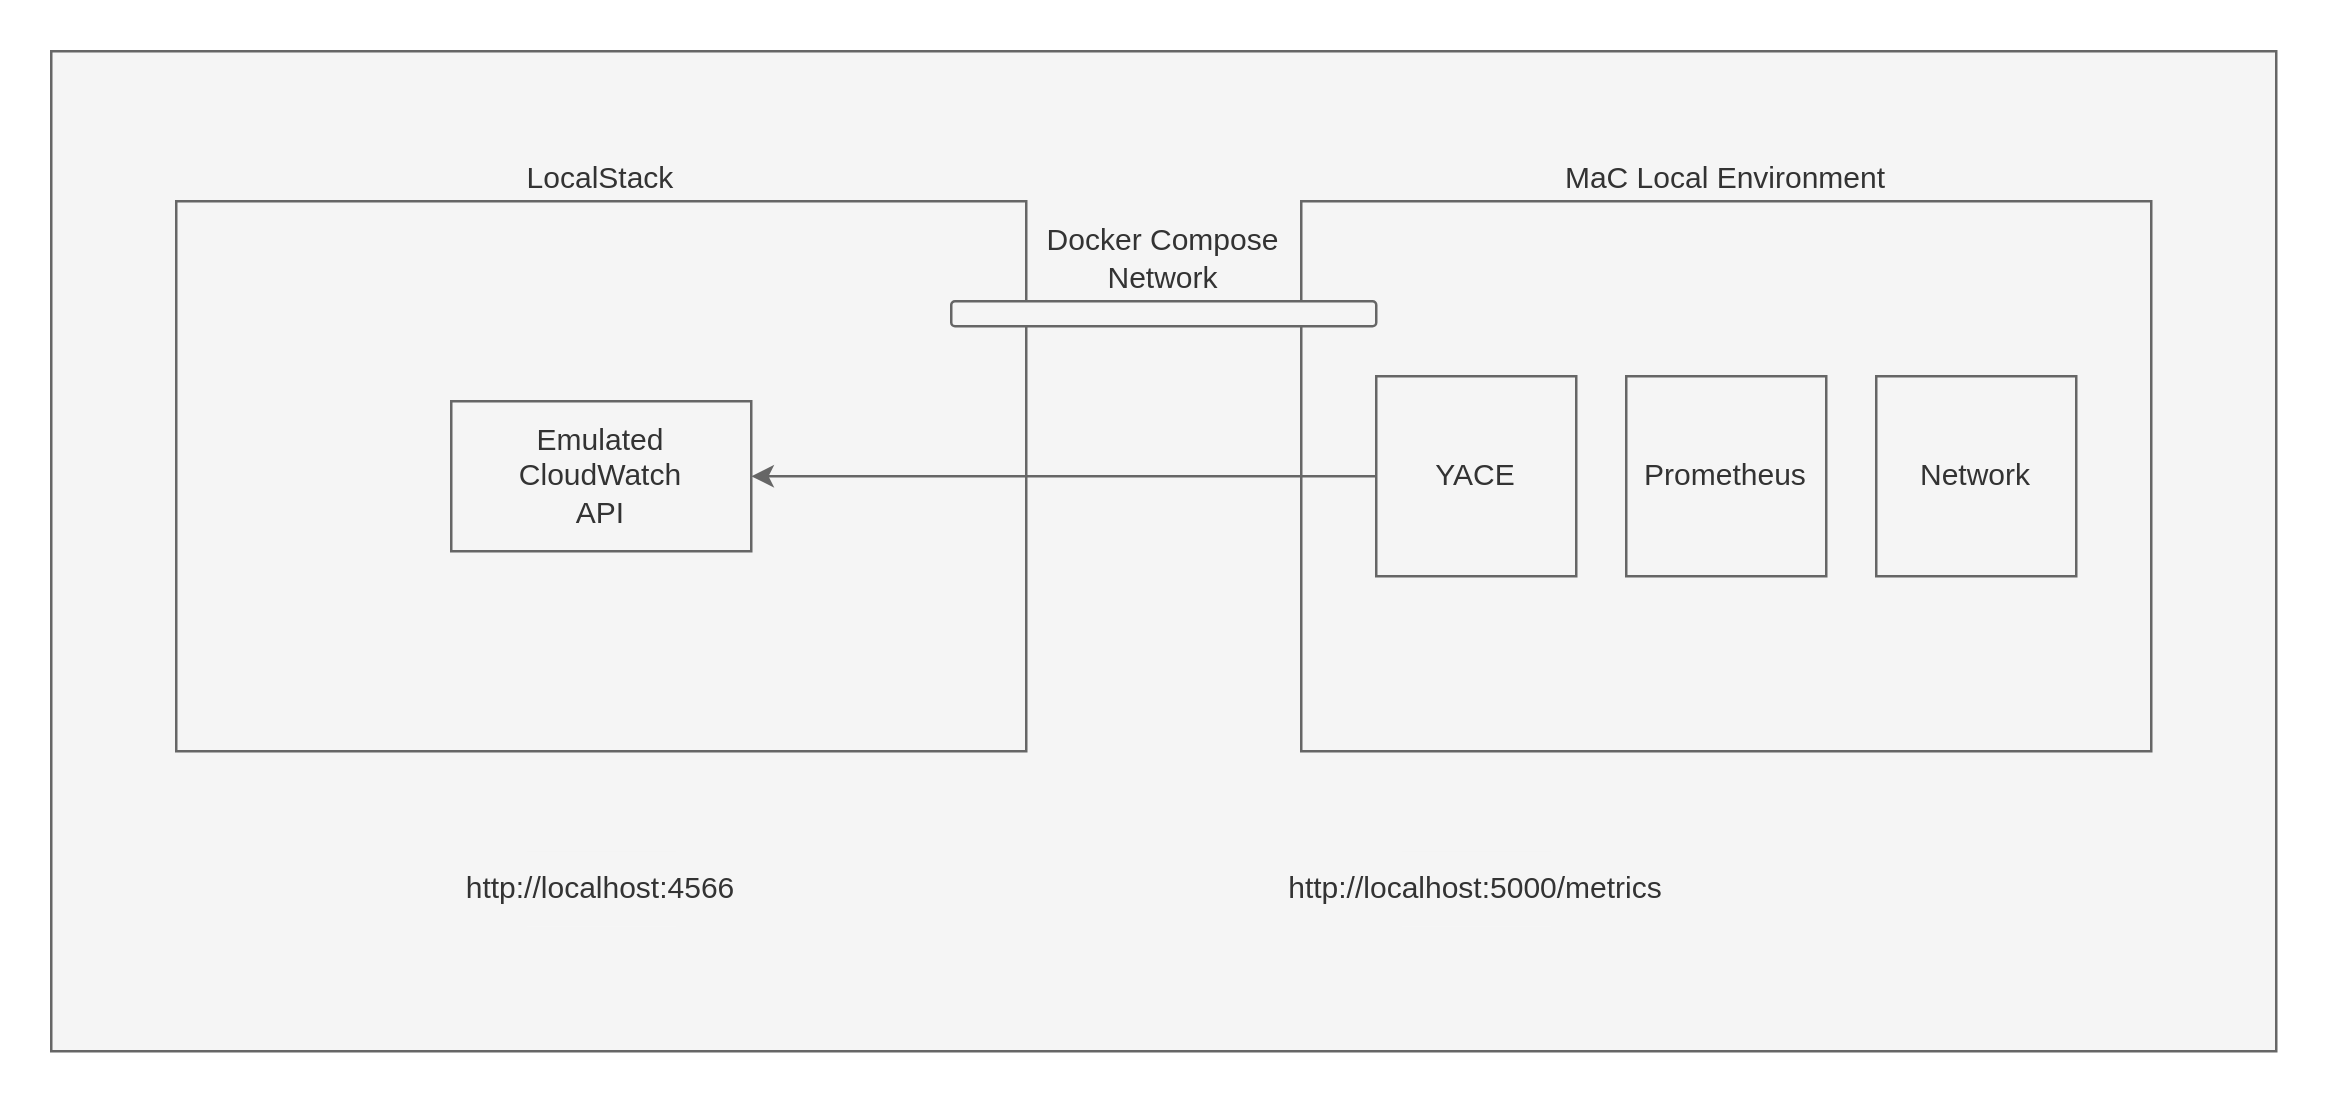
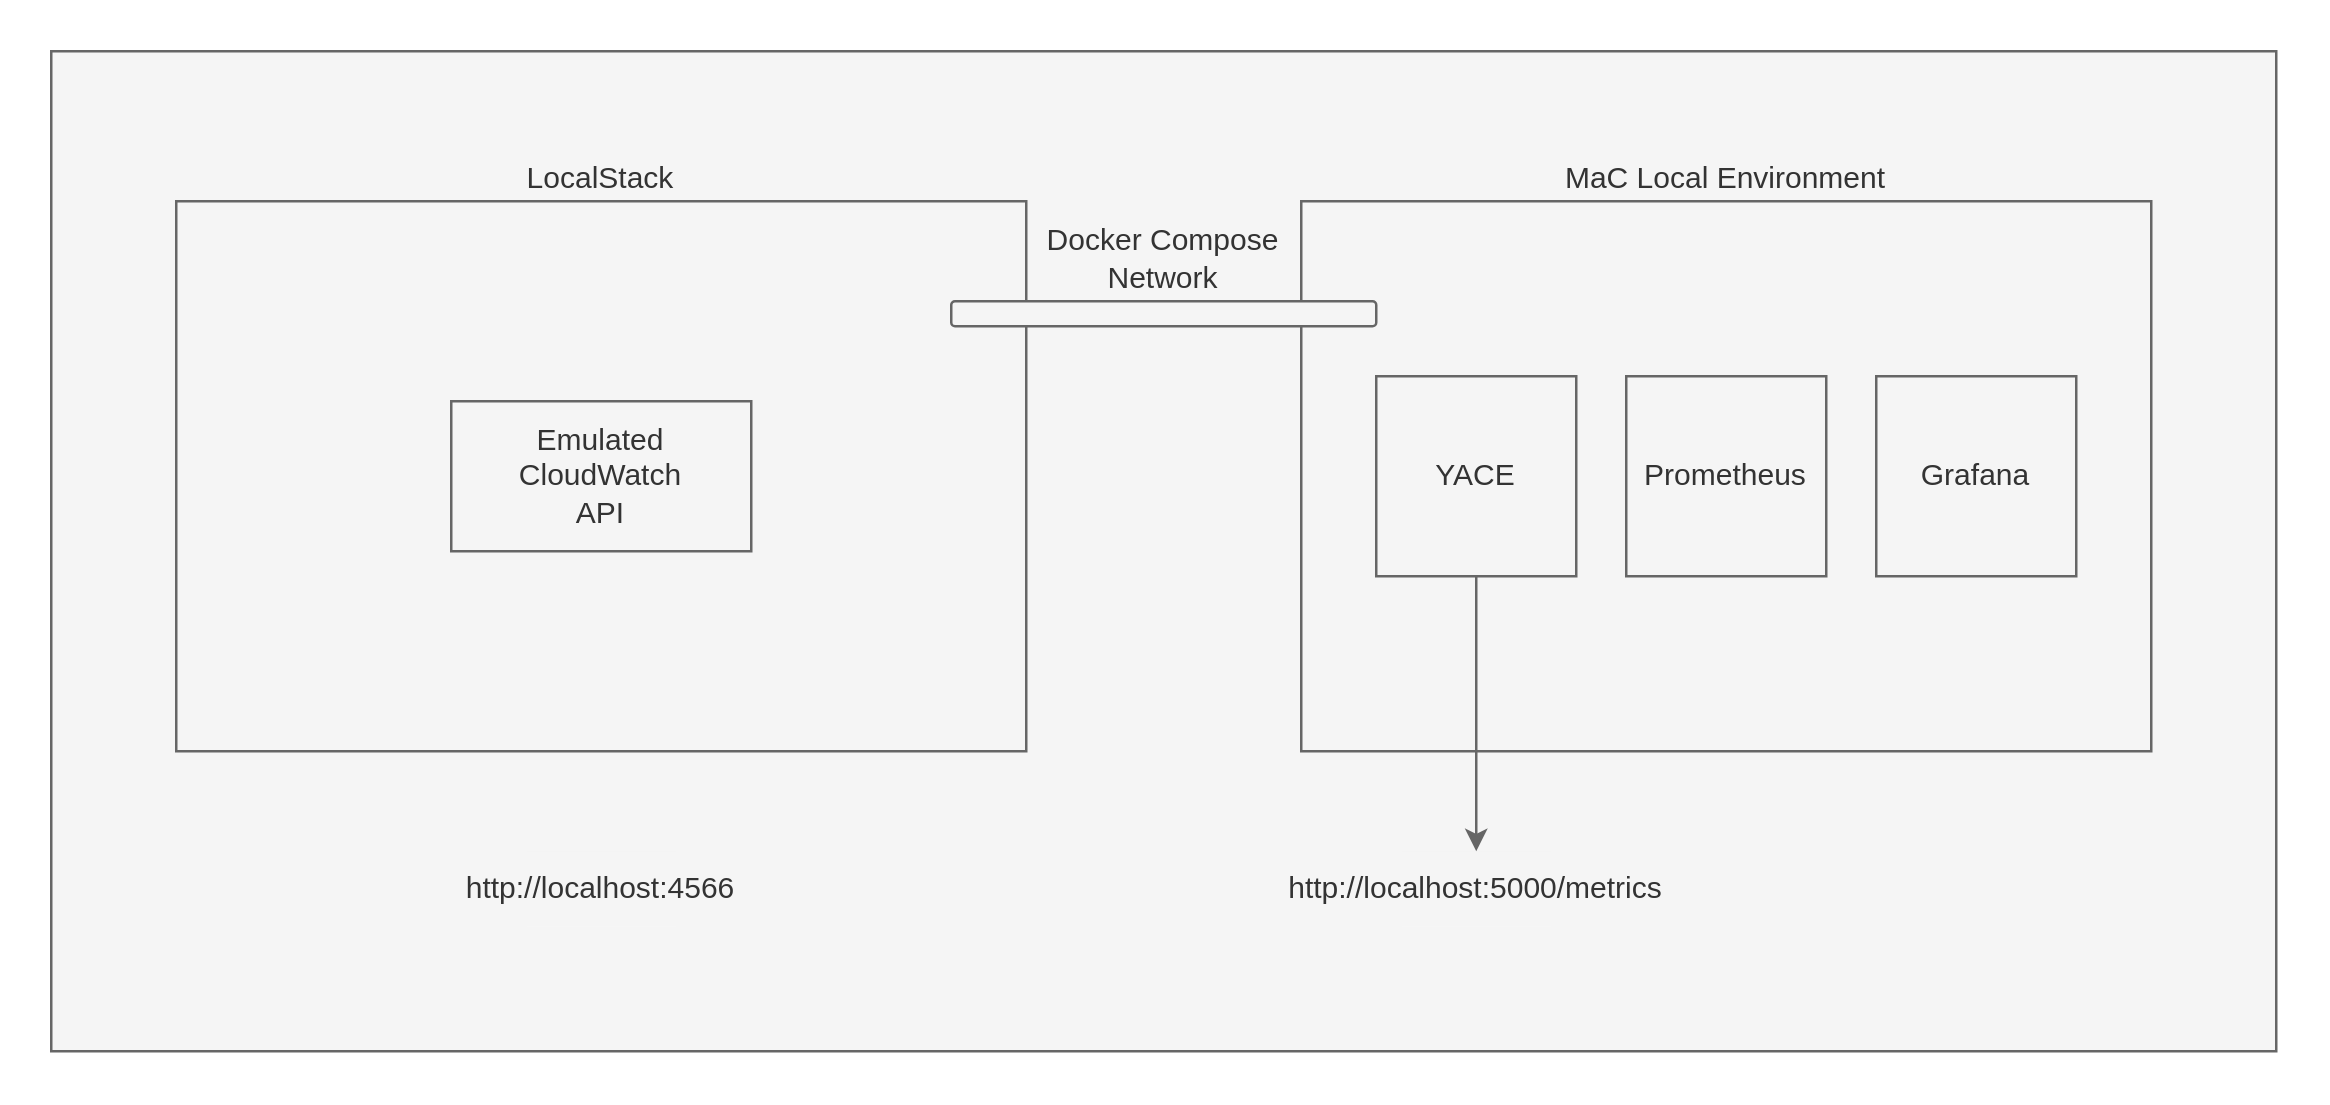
(1072, 476) -> none
(1976, 476) -> (1976, 476)
none -> (1476, 705)
